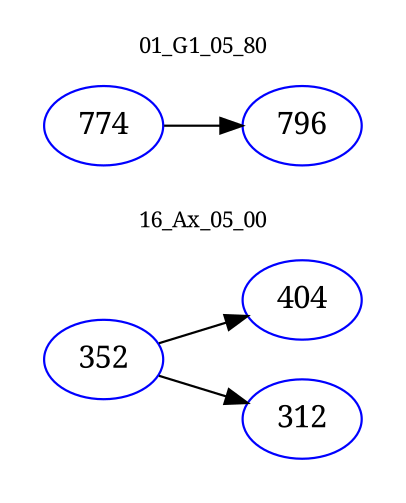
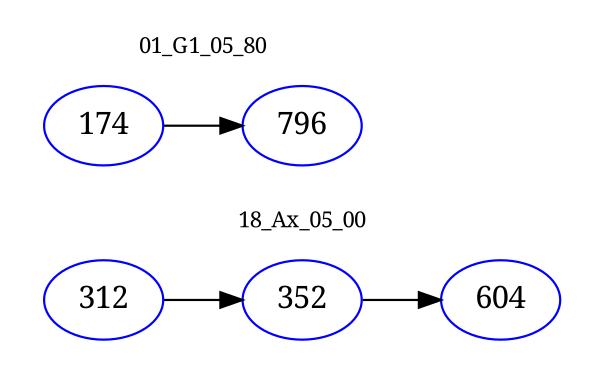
(104, 126) -> (104, 126)
(203, 222) -> (302, 222)
(302, 300) -> (501, 300)
(192, 386) -> (192, 300)
